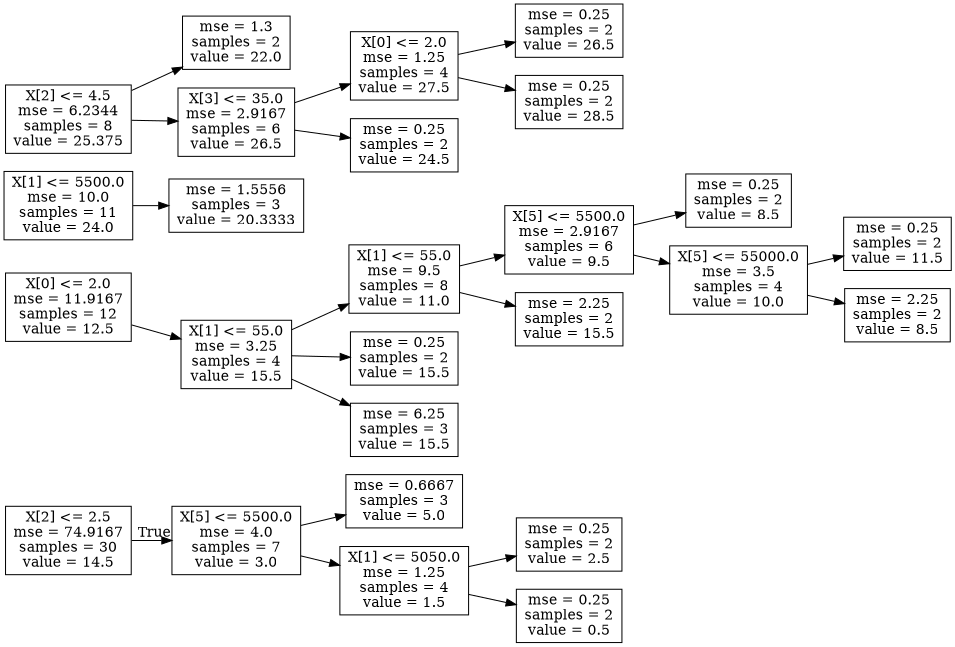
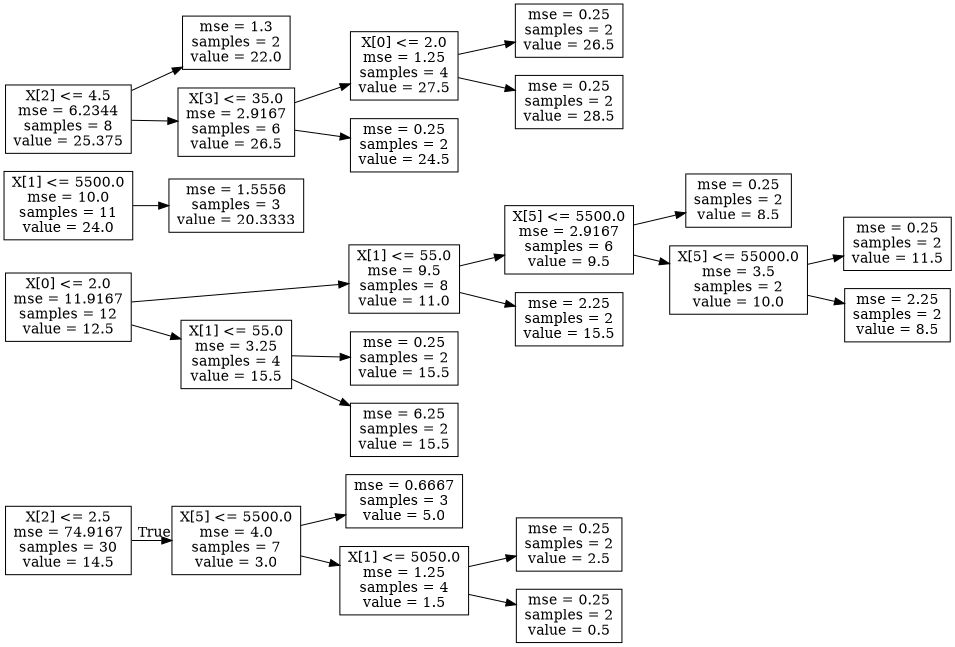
(739, 280) -> (739, 280)
(316, 319) -> (235, 293)
(404, 430) -> (404, 430)
